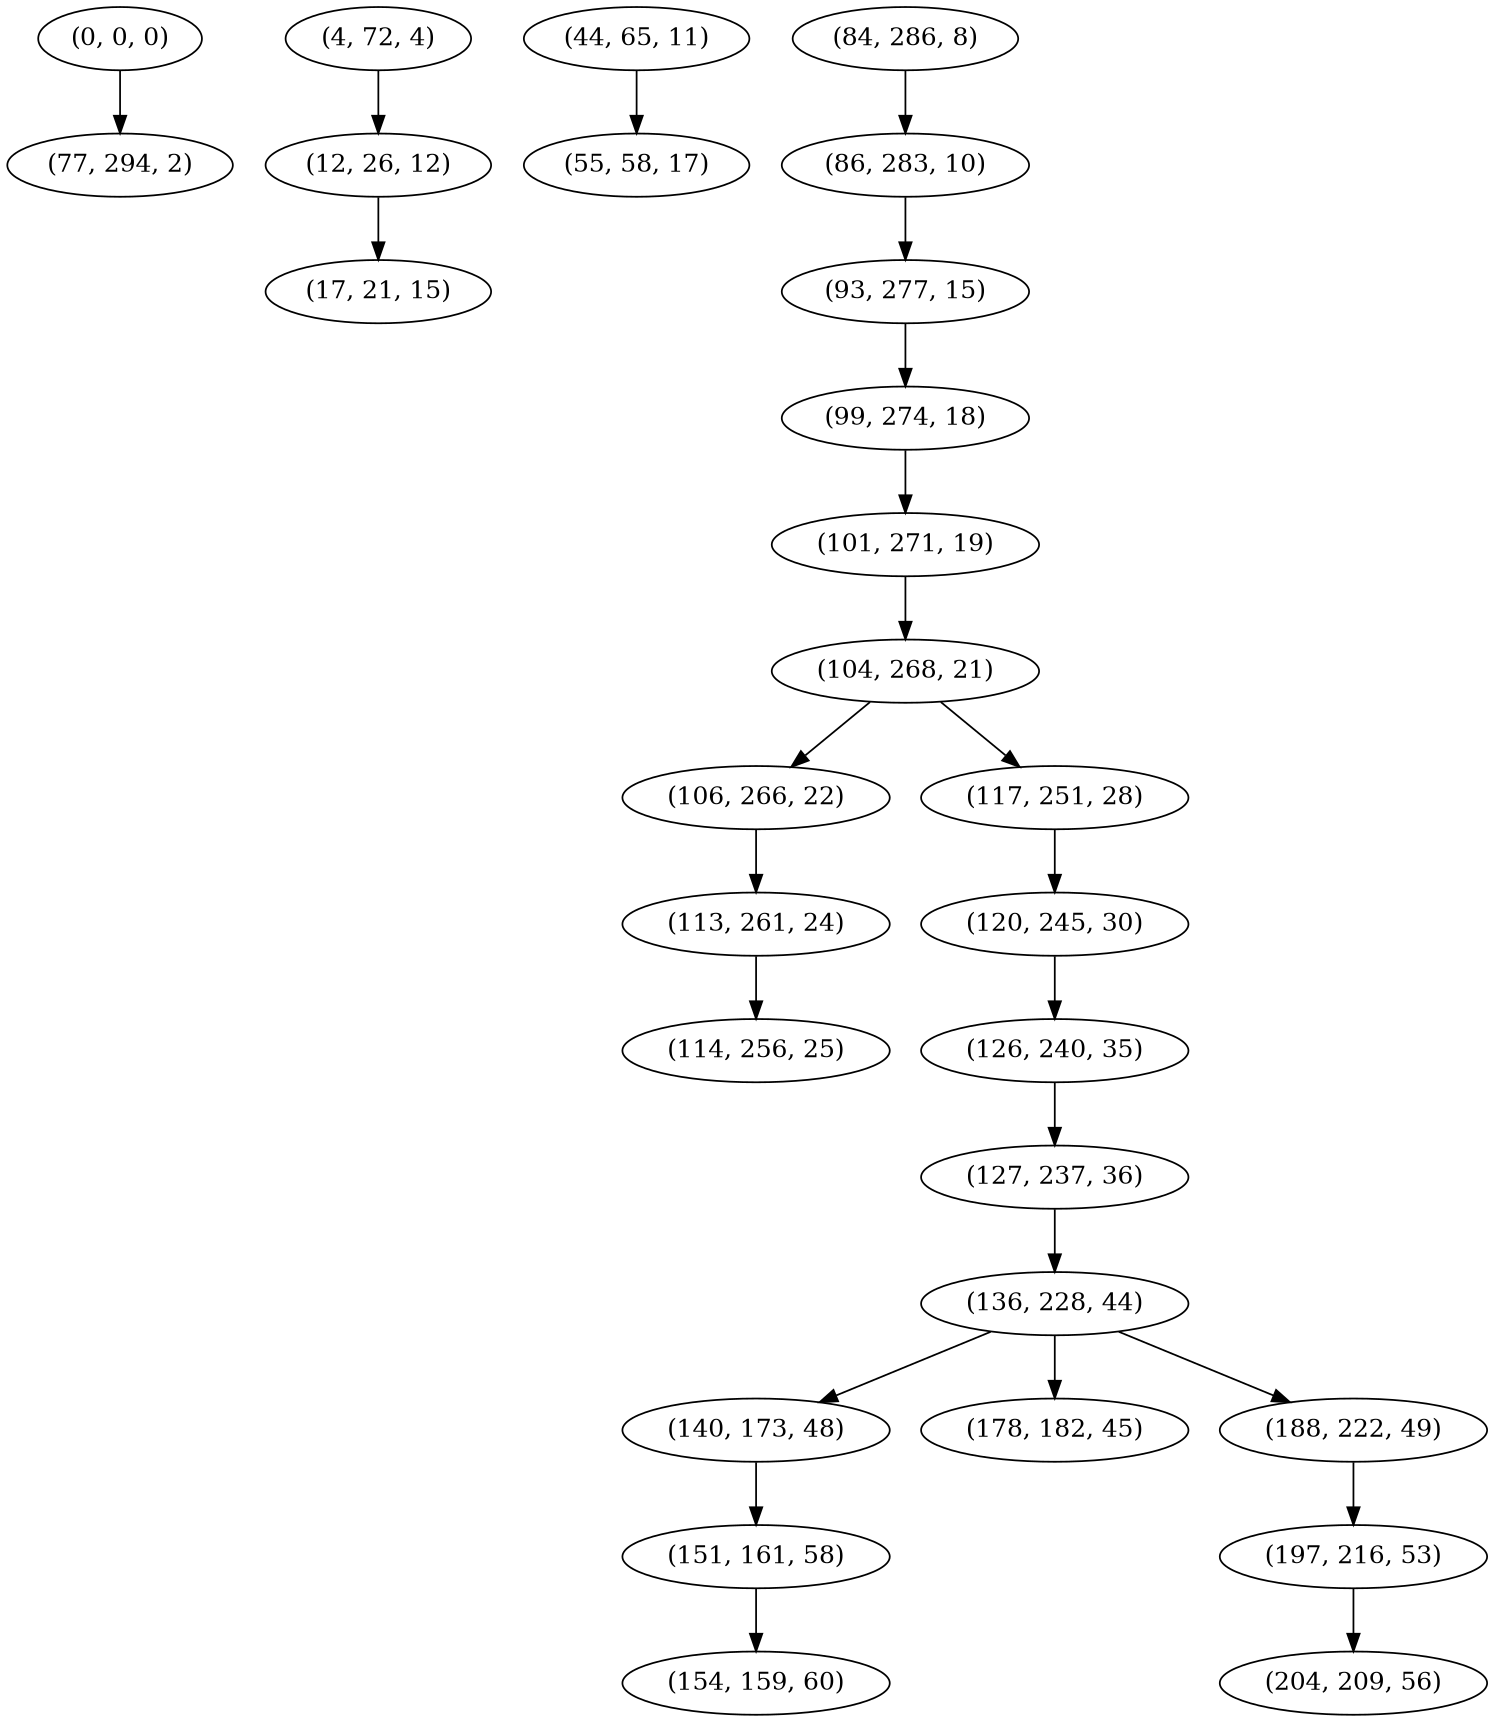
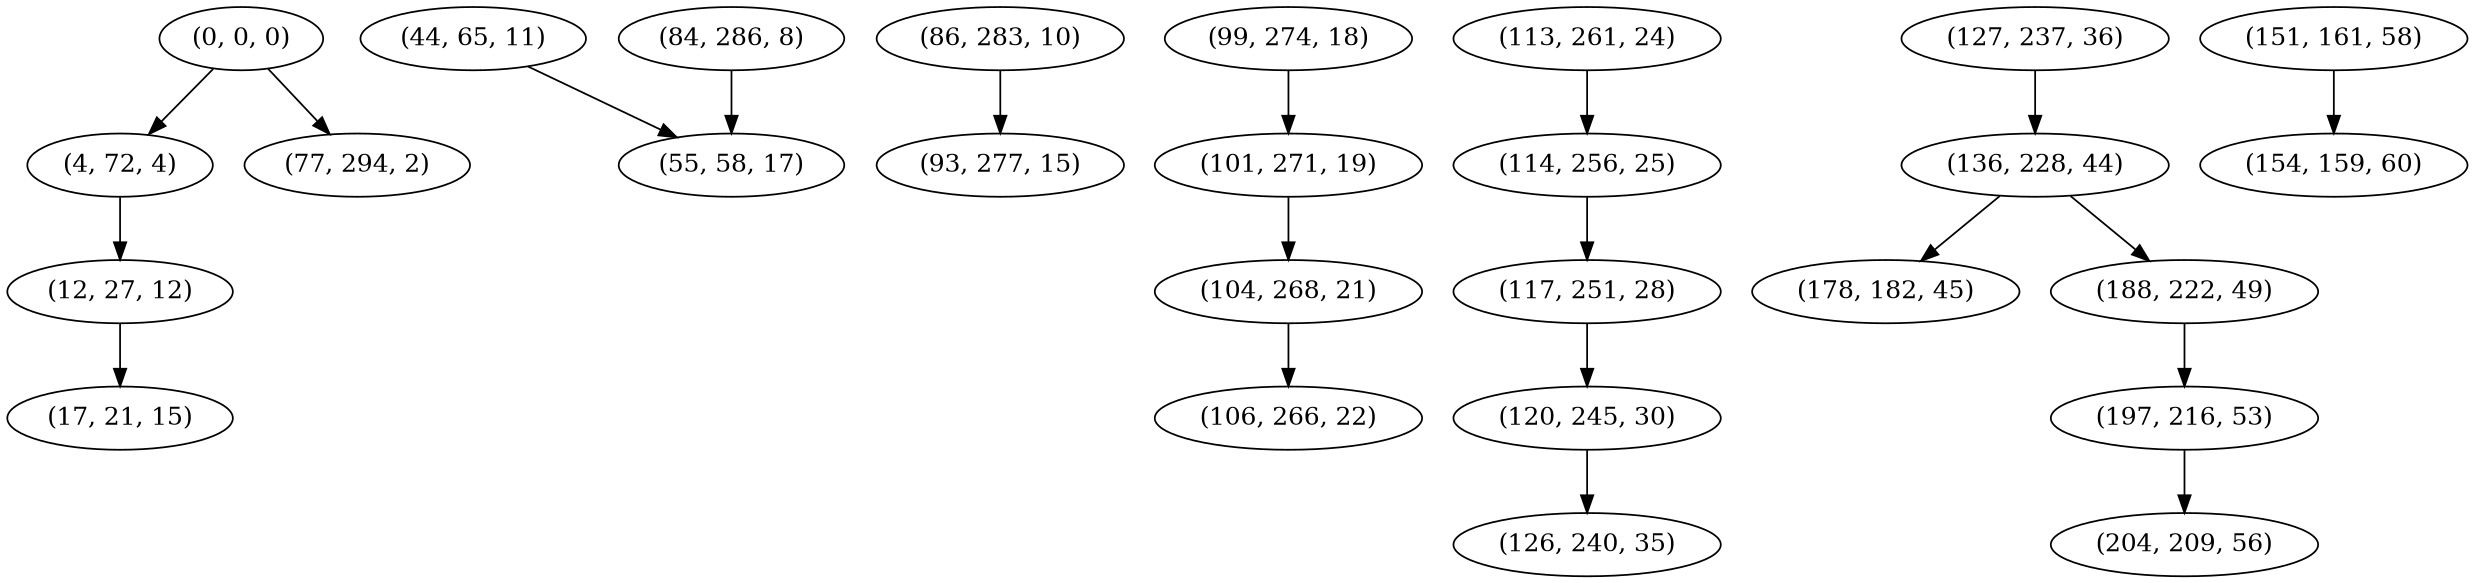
(905, 93) -> (731, 93)
none -> (187, 95)
(378, 165) -> (120, 292)
(905, 346) -> none
(973, 729) -> (1587, 220)
(756, 852) -> none
(1055, 1105) -> none
(756, 1430) -> none
